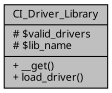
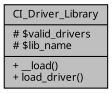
(34, 66) -> (35, 66)
